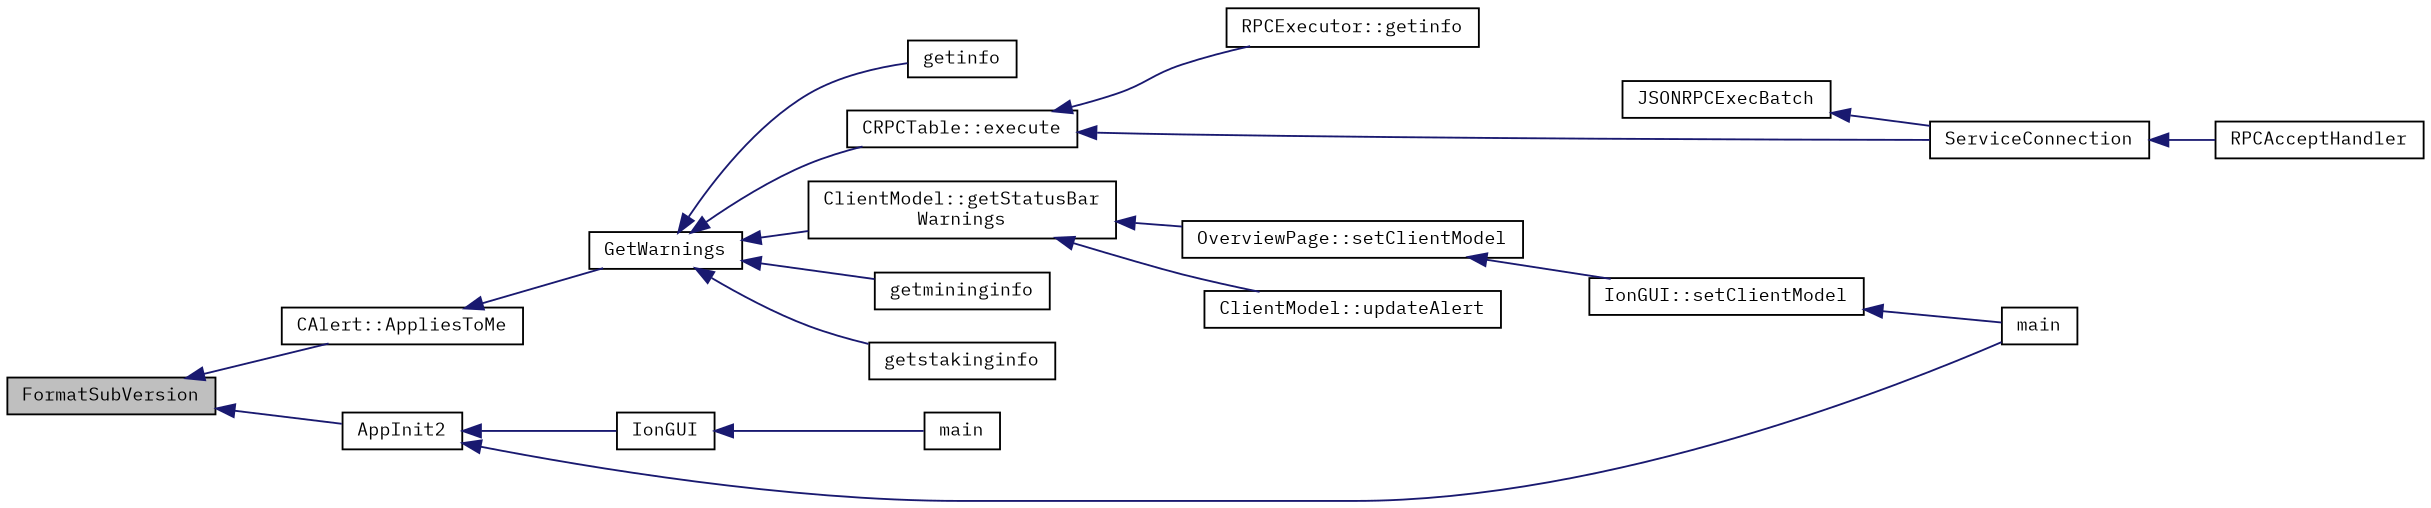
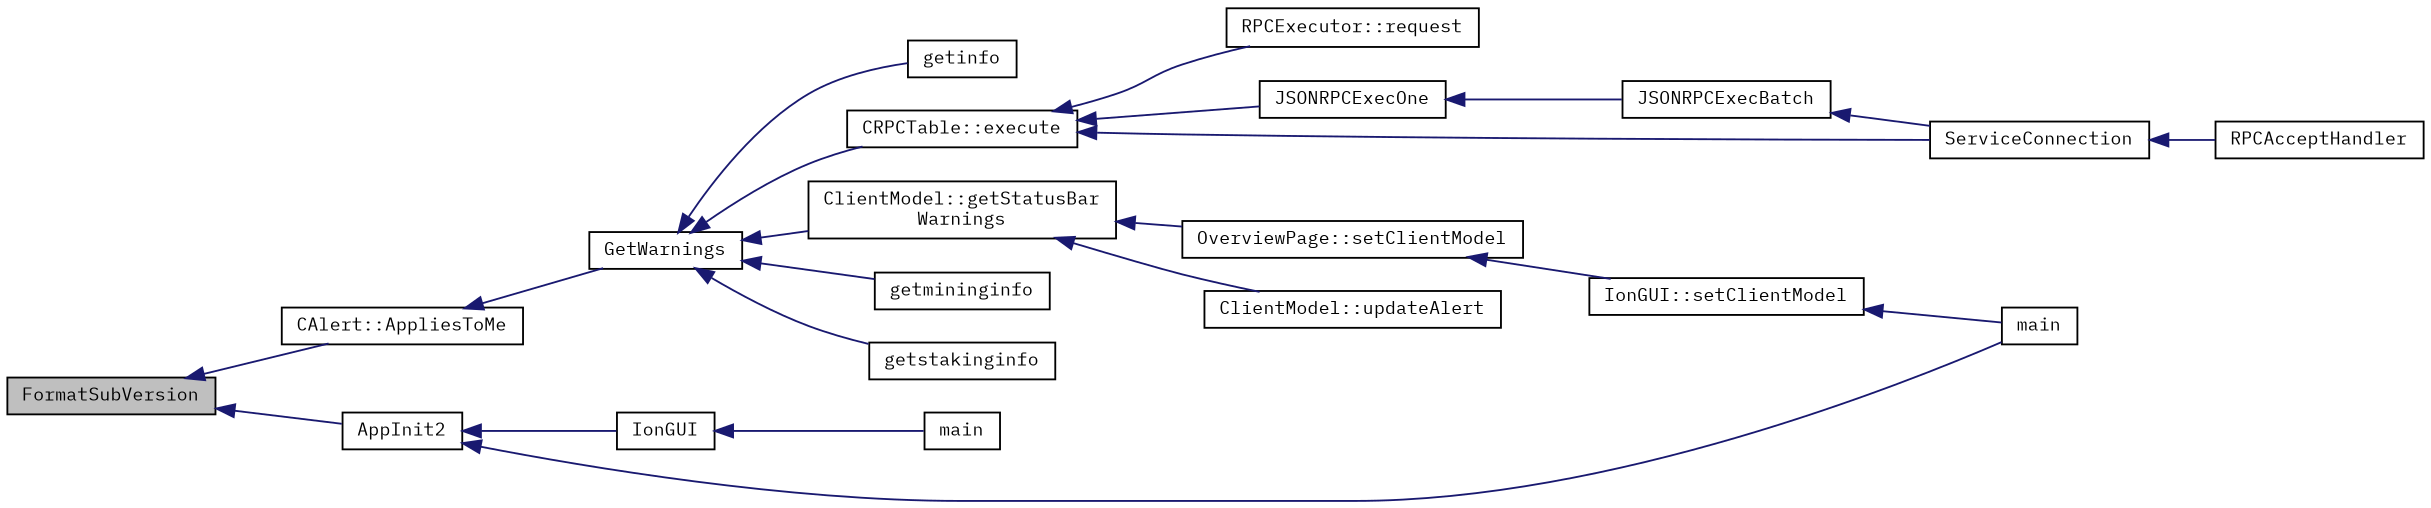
(1353, 28) -> (1353, 28)
none -> (1353, 99)
